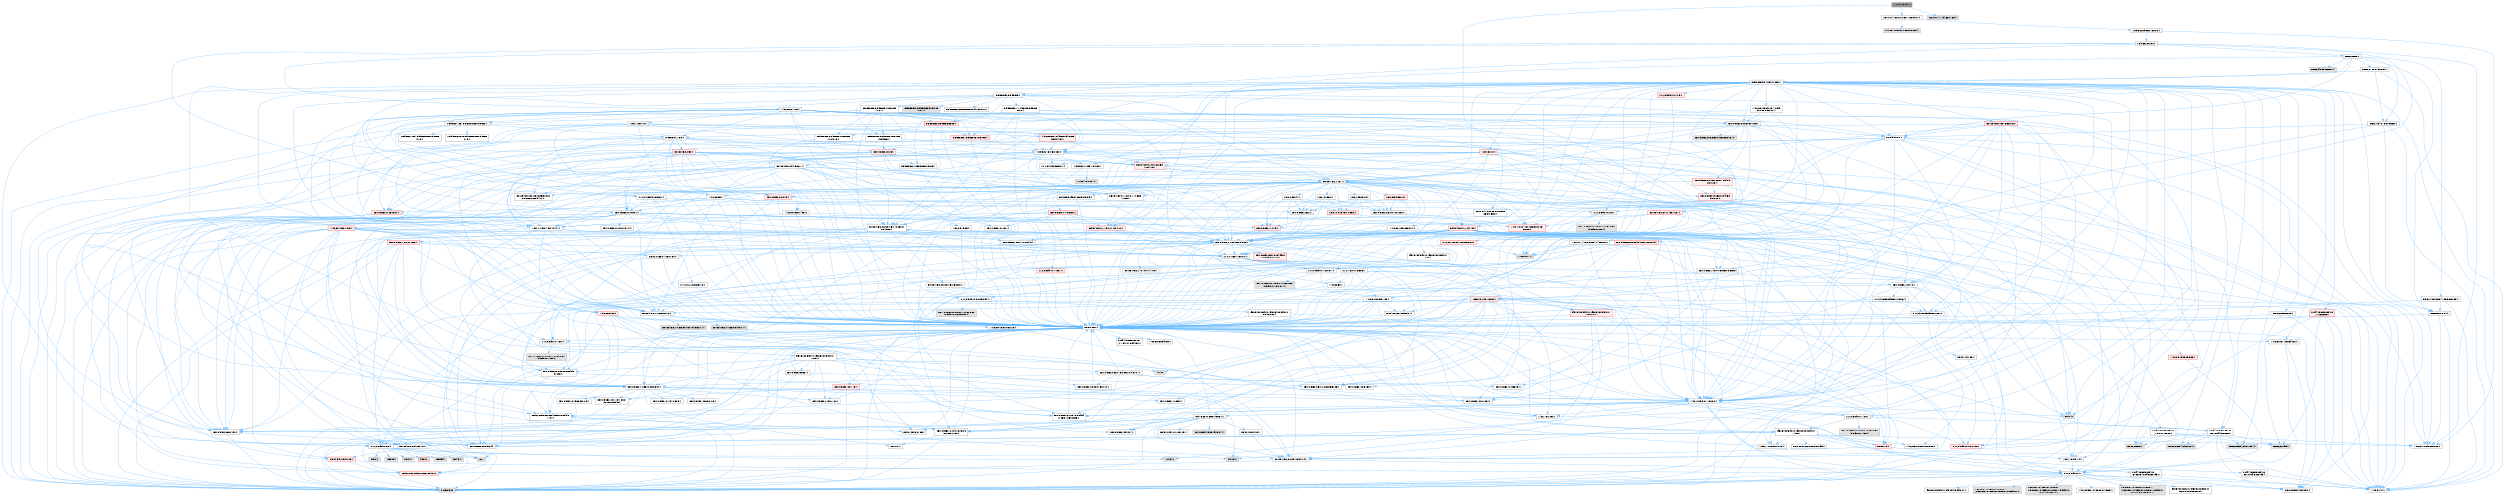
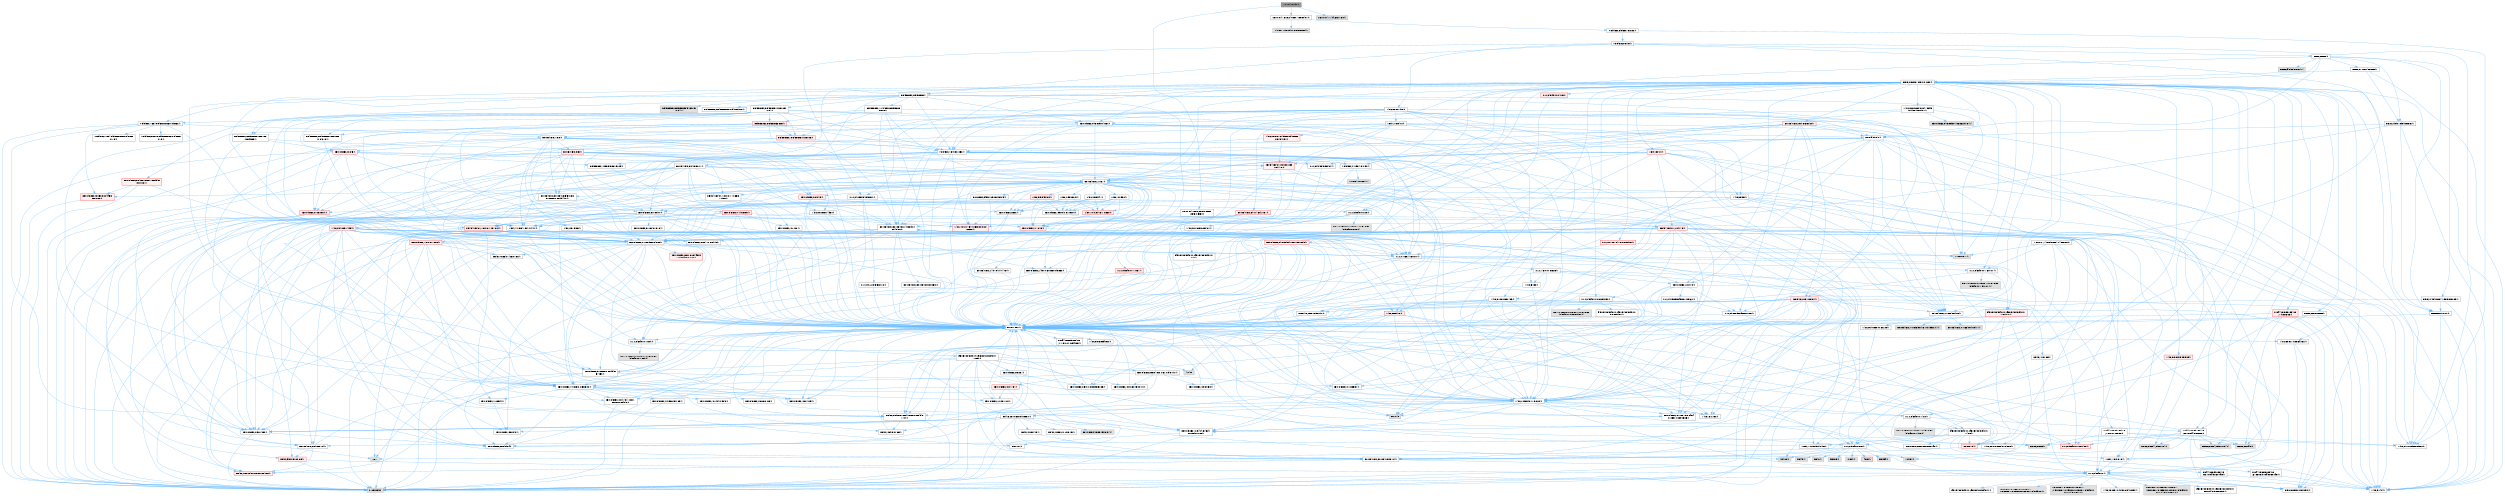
(1730, 130) -> (1935, 117)
(675, 138) -> (552, 138)
none -> (1225, 155)
